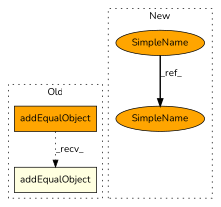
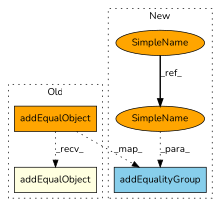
none -> (160, 180)
